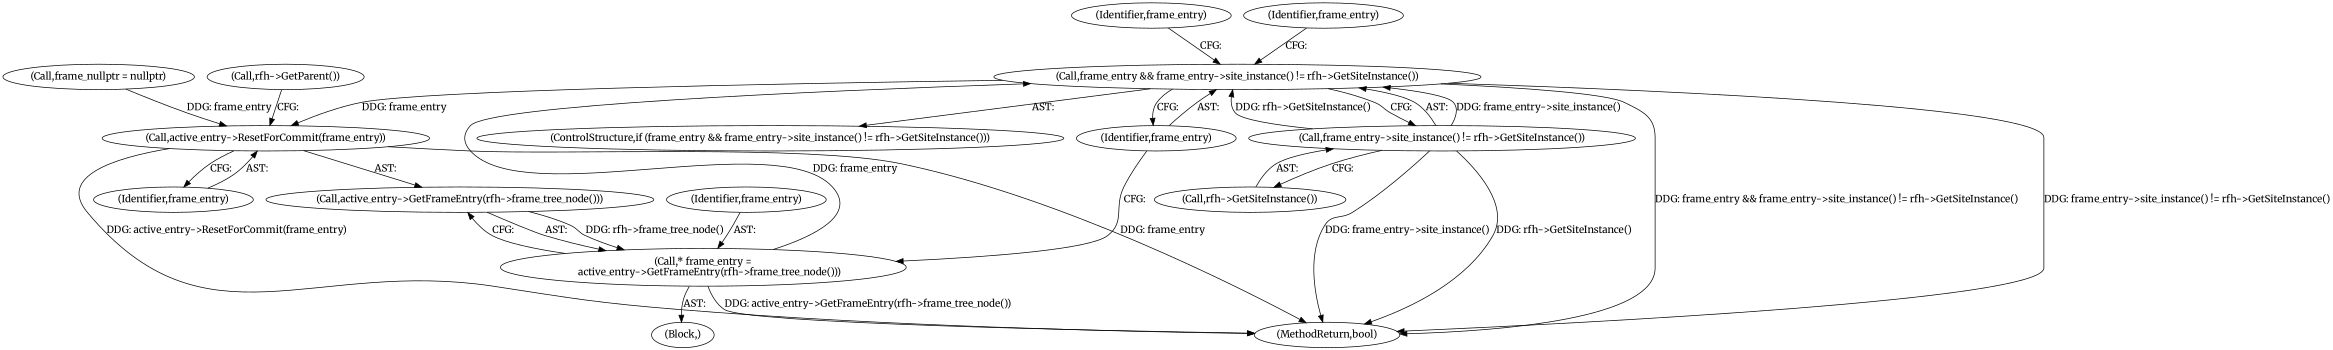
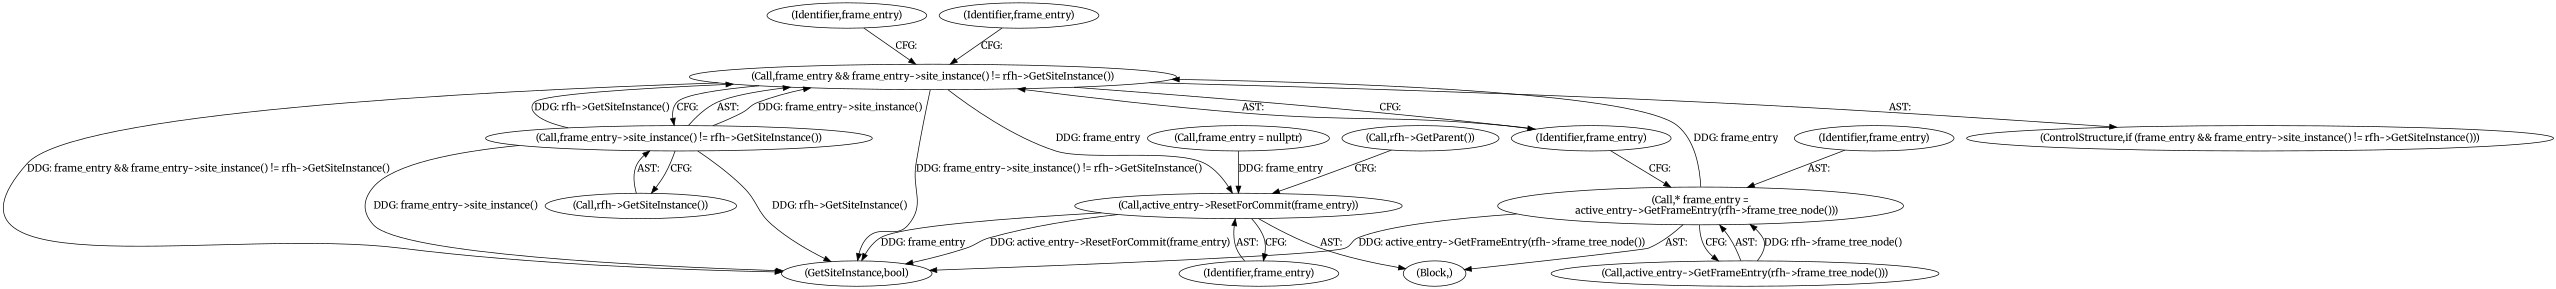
(99, 77) -> (1238, 138)
(359, 168) -> (1315, 246)
(1327, 335) -> (857, 274)
